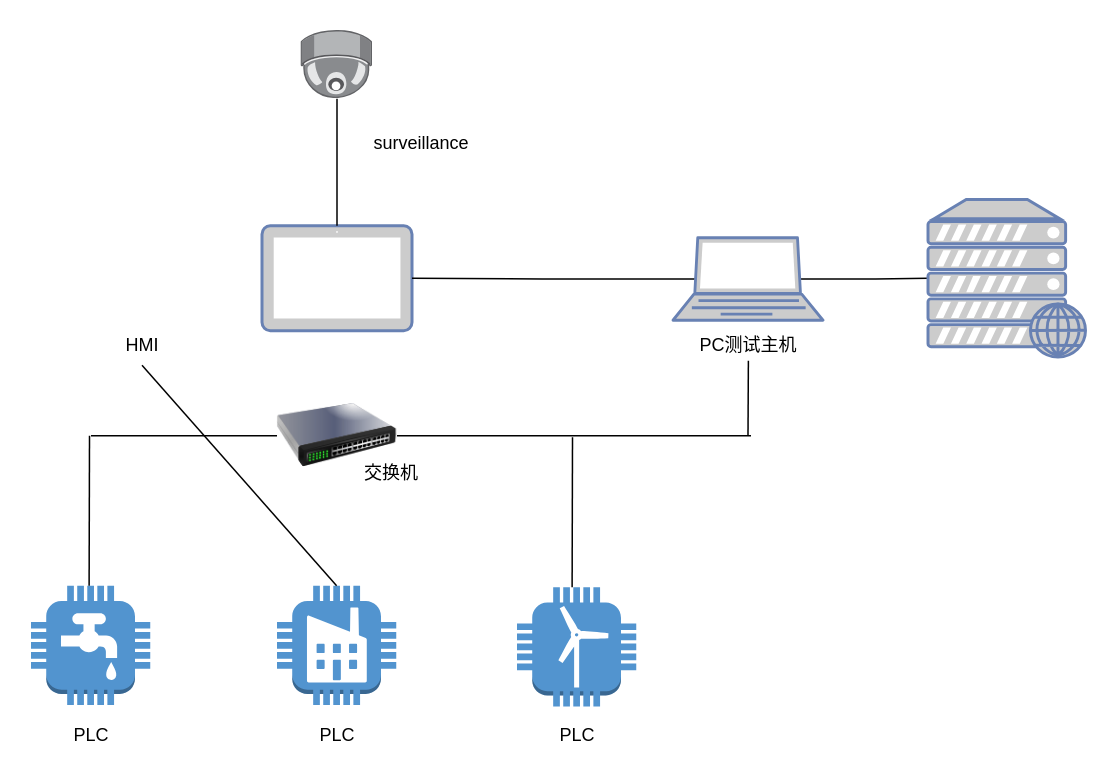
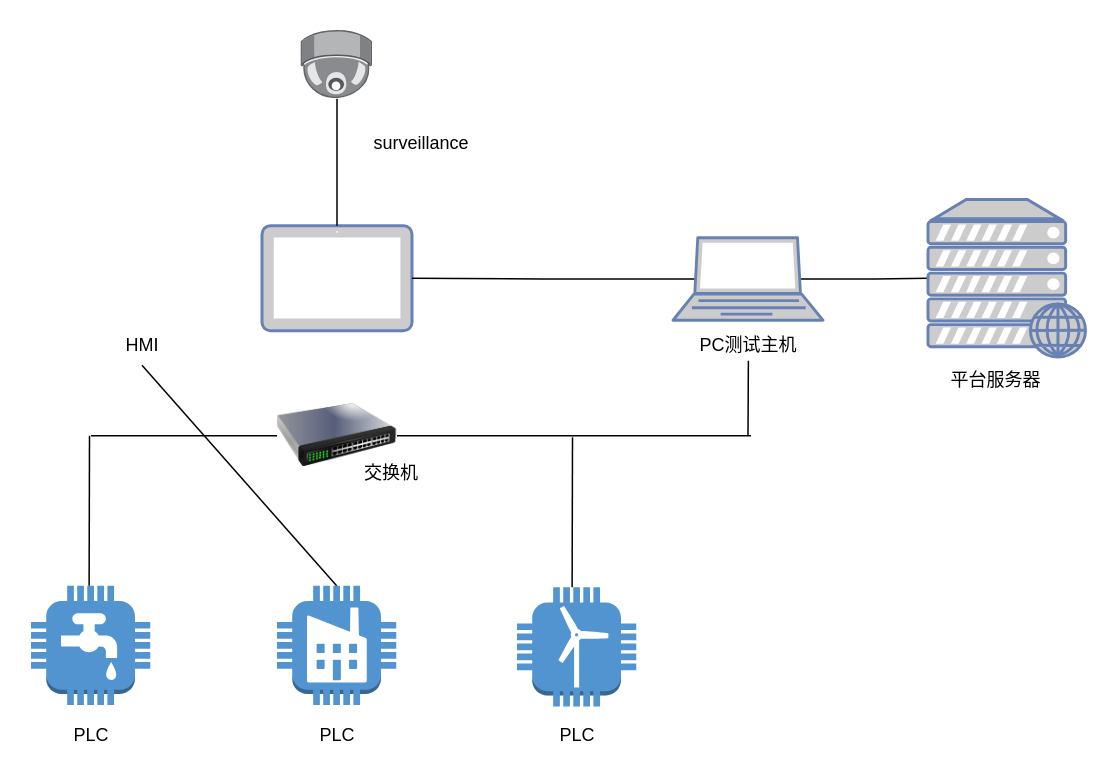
none -> (995, 380)
